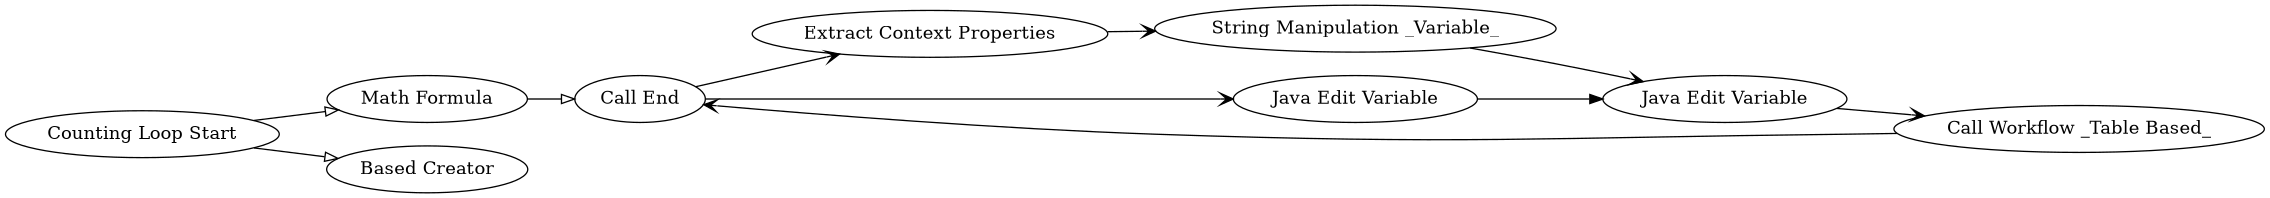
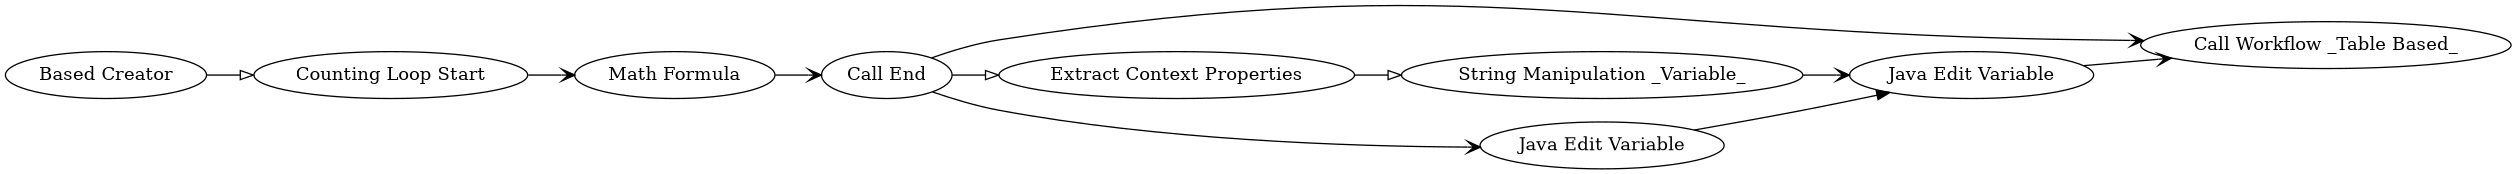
(1125, 31) -> (1371, 75)
(761, 72) -> (969, 75)
(544, 99) -> (792, 75)
(290, 116) -> (545, 75)
(1307, 138) -> (1529, 9)
(289, 152) -> (223, 75)
